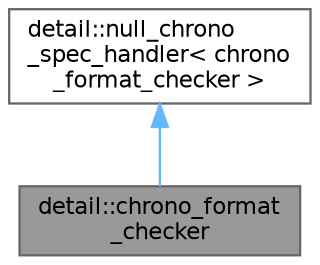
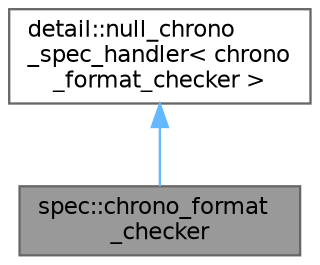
(160, 221) -> (160, 221)
